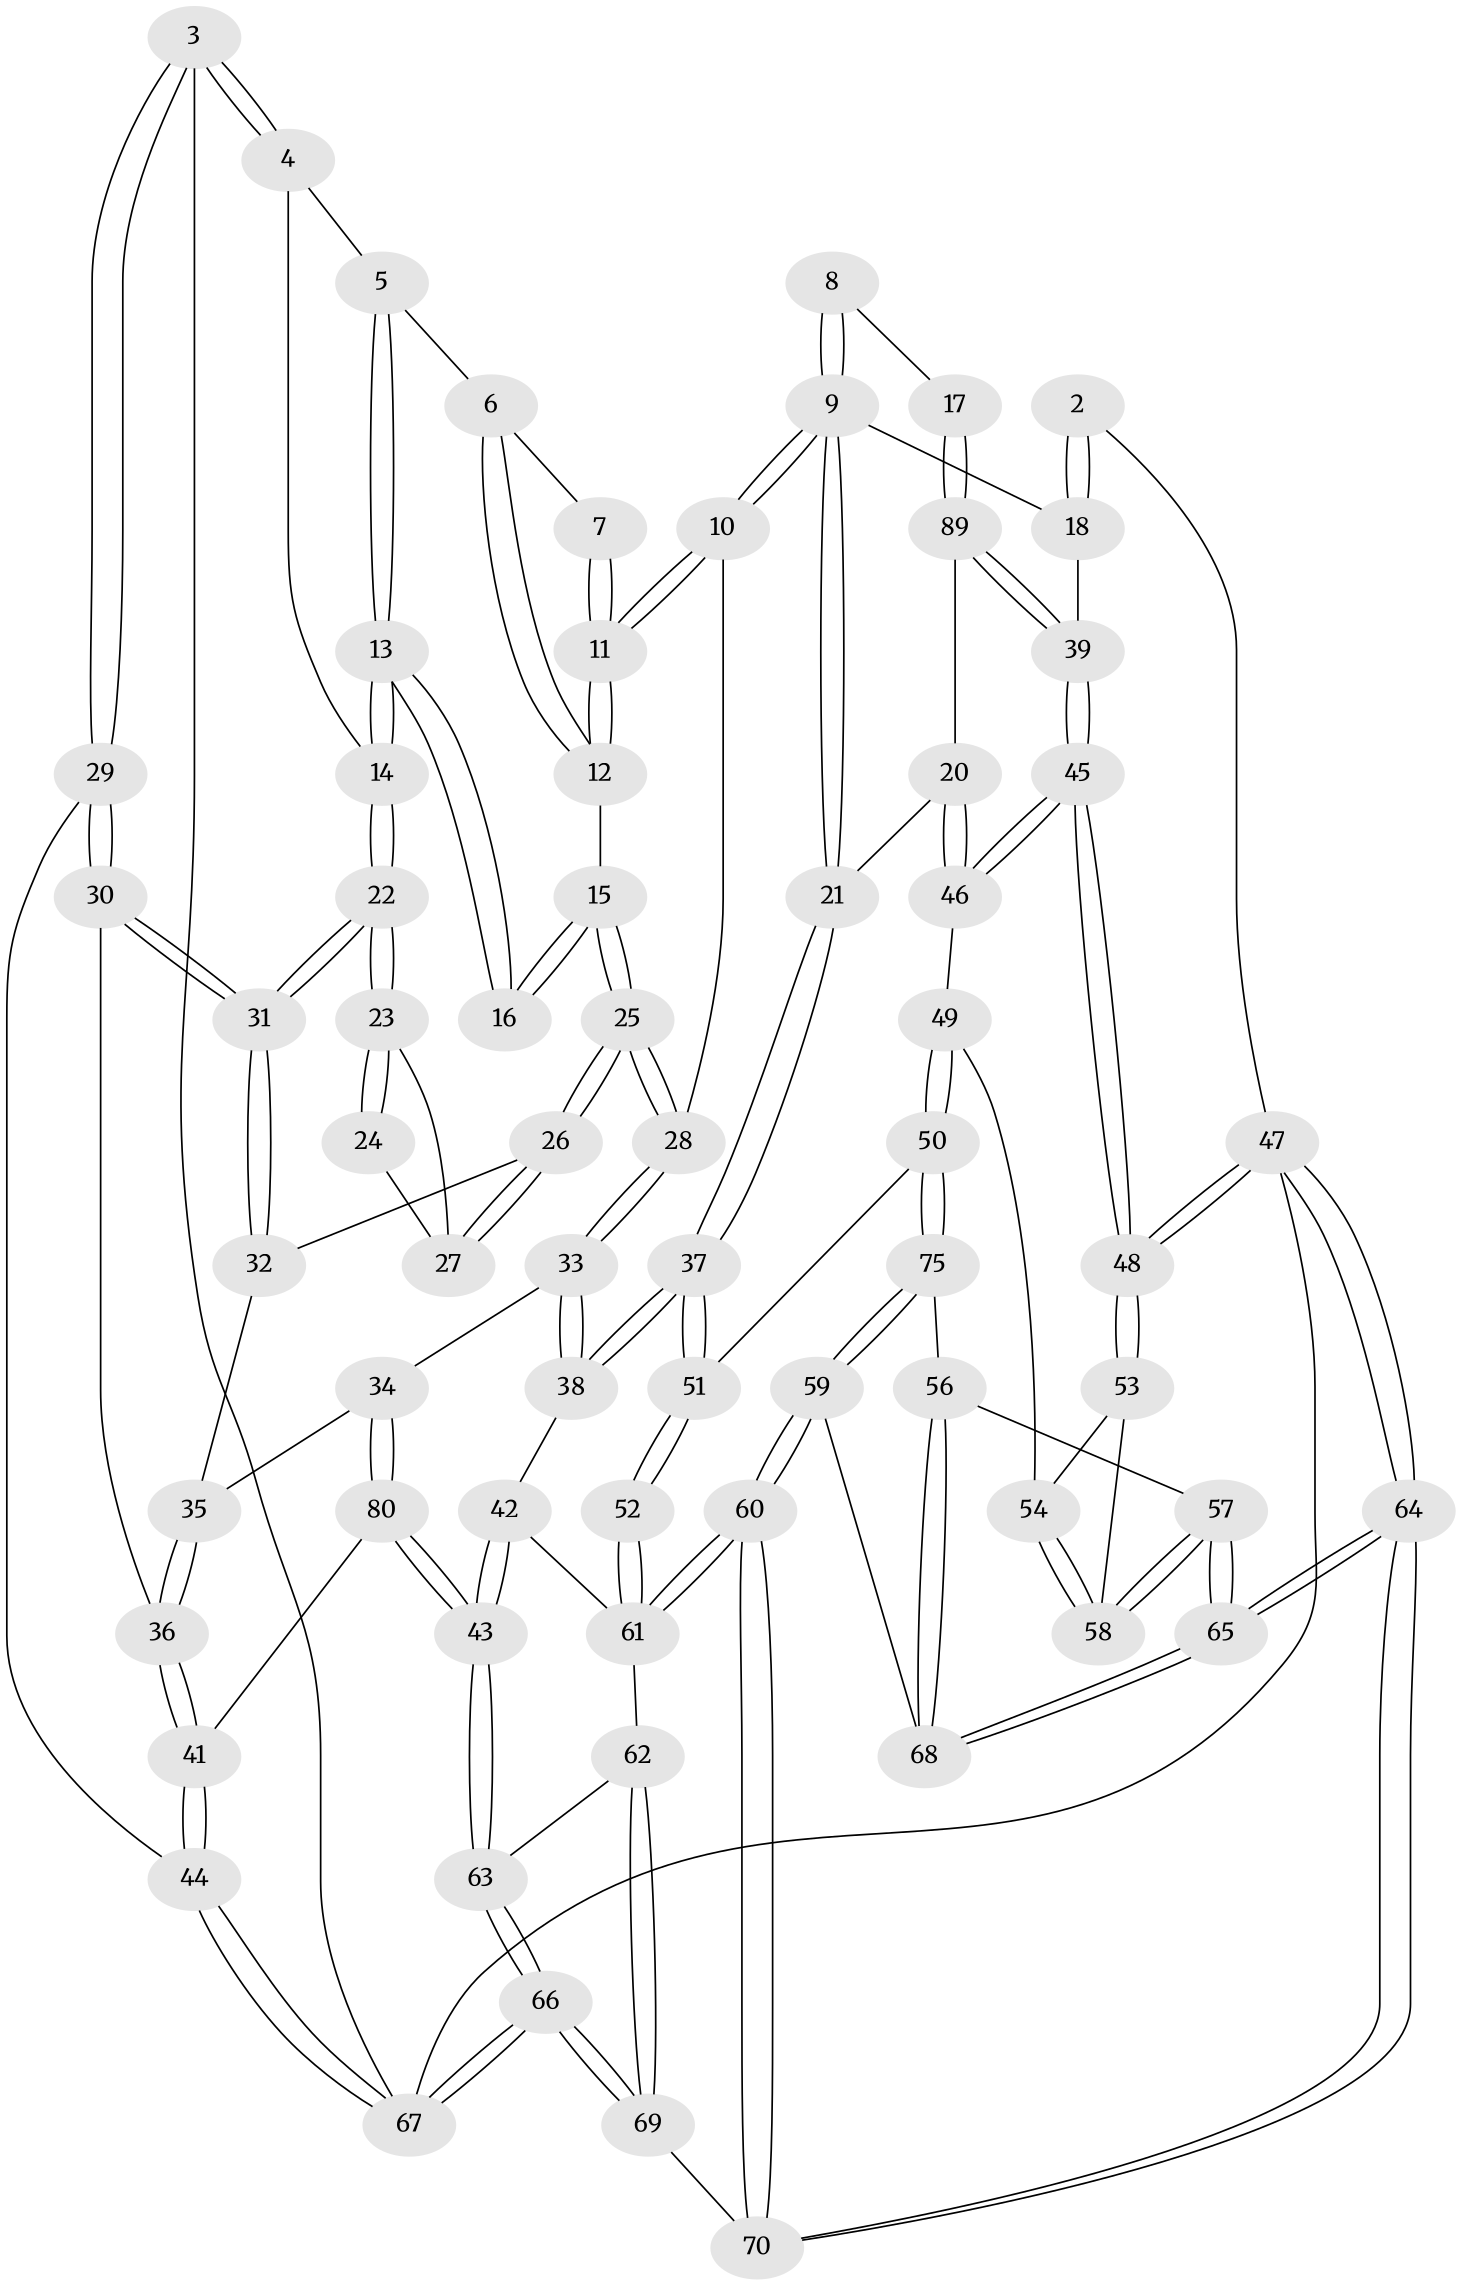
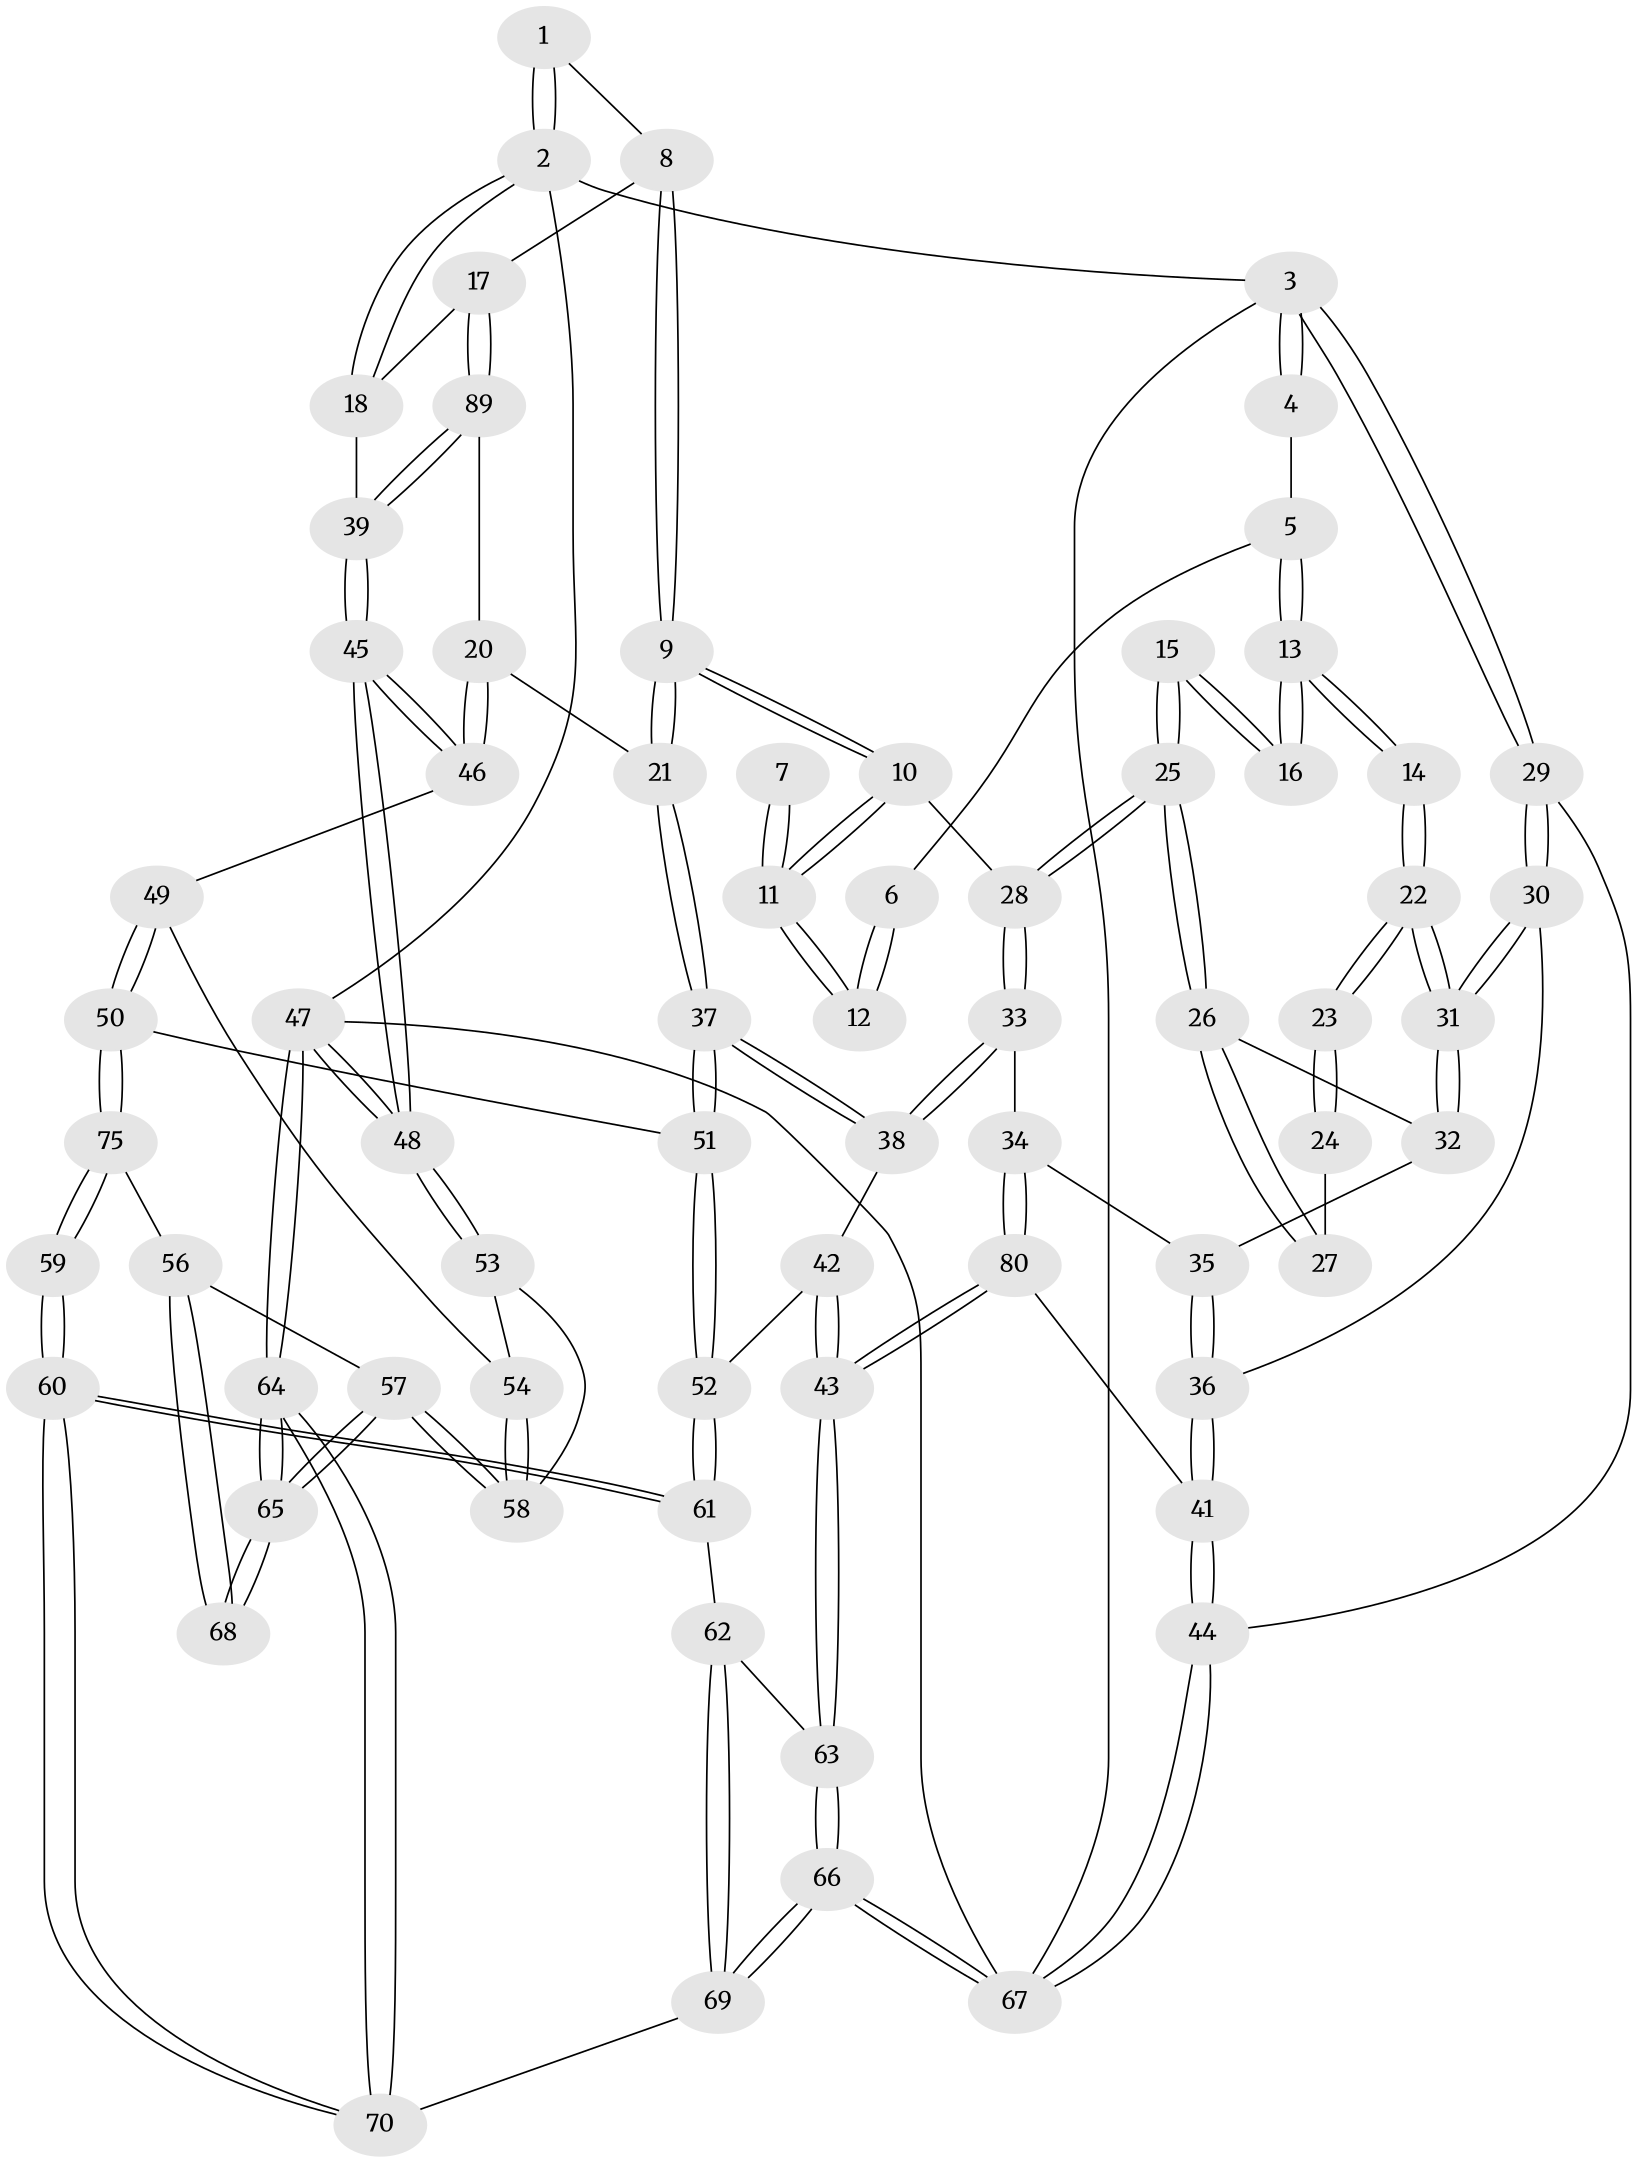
none -> (544, 38)
none -> (909, 252)
(546, 467) -> none
(955, 467) -> (418, 344)
(288, 477) -> none
(600, 836) -> none
(437, 1138) -> none
(569, 1573) -> (766, 1327)
(871, 1573) -> none
